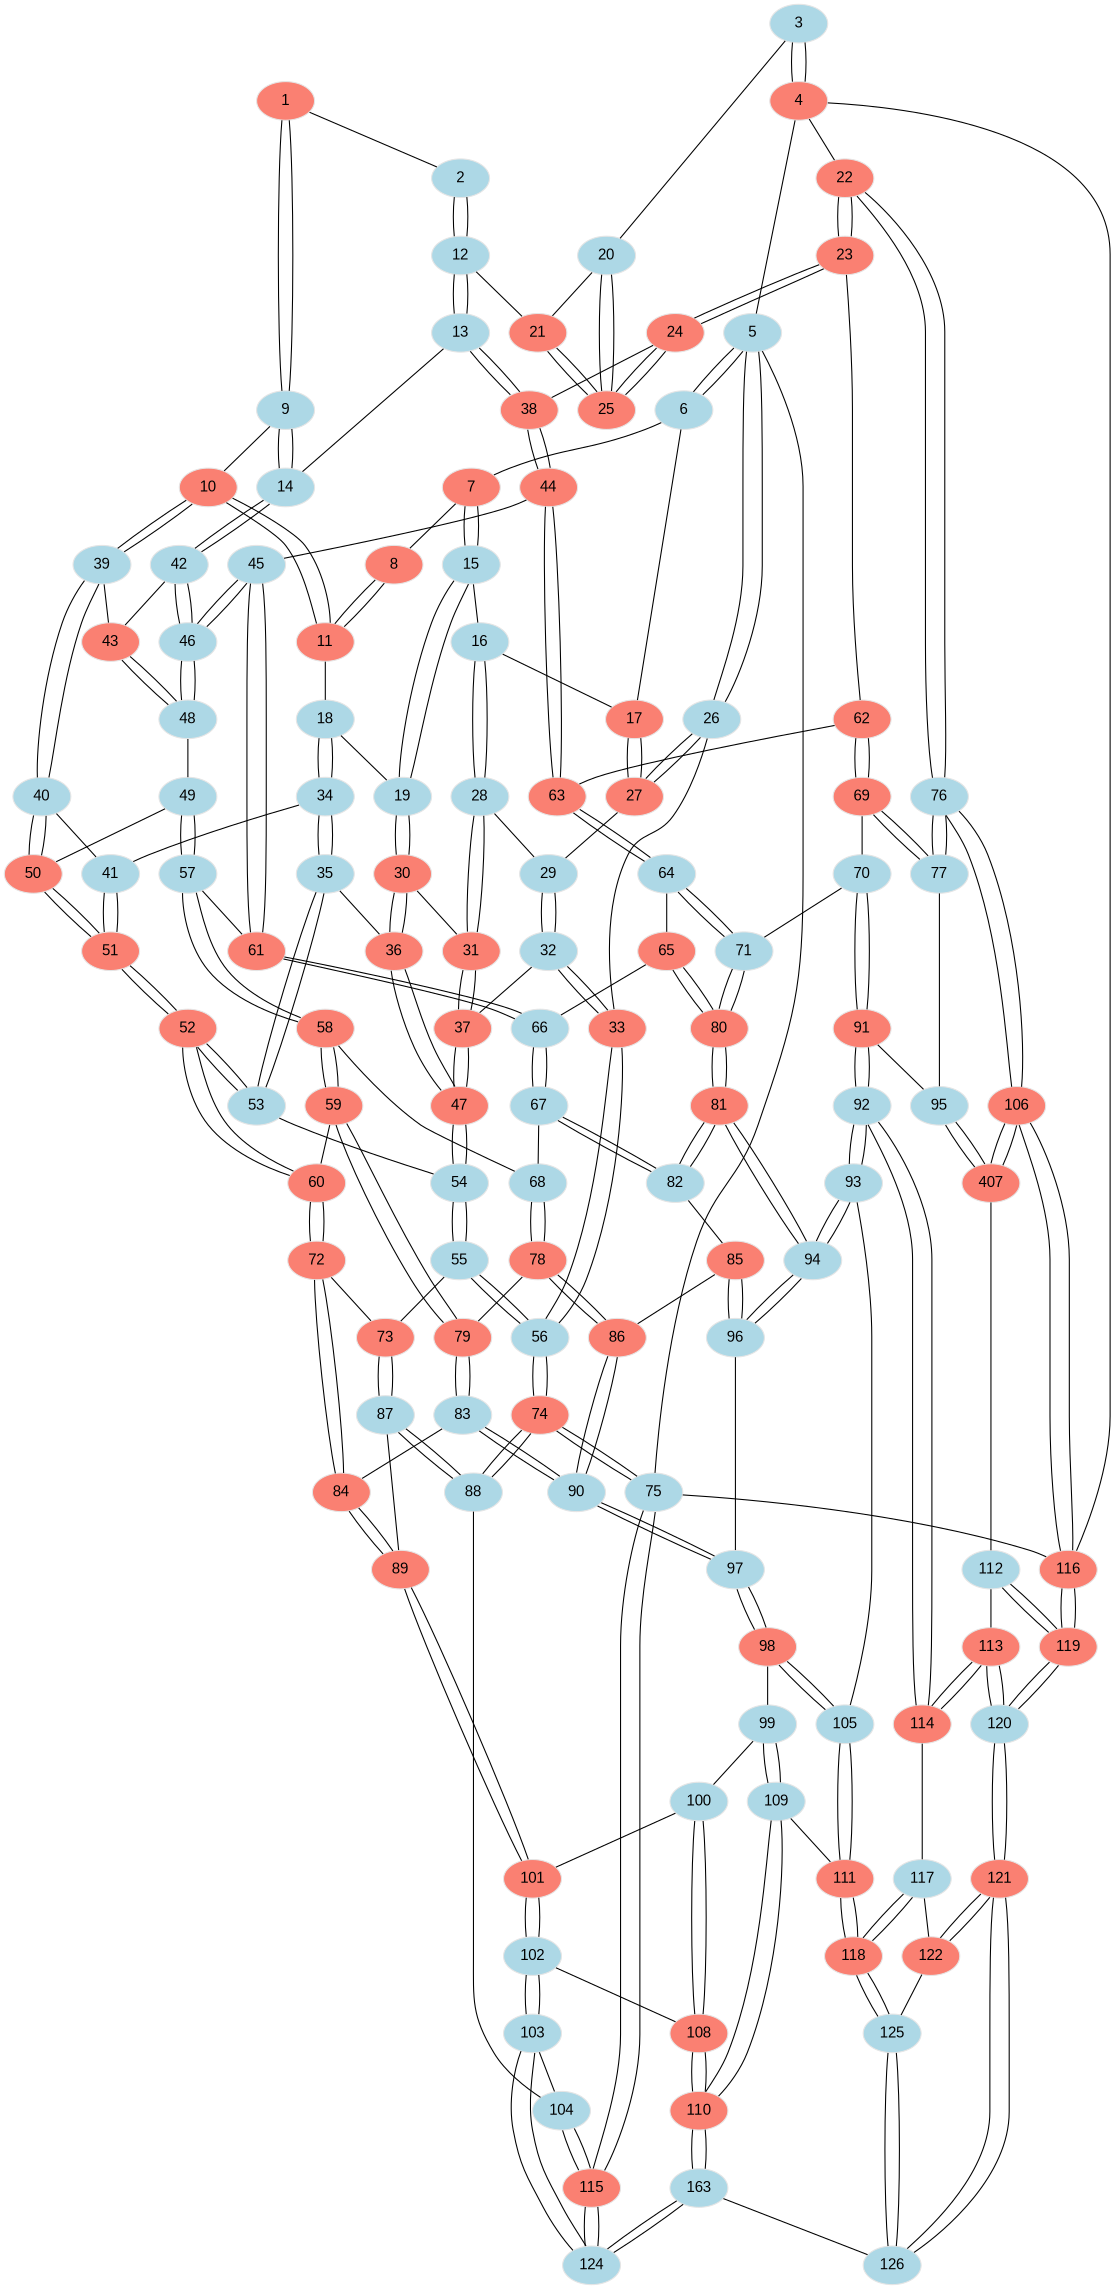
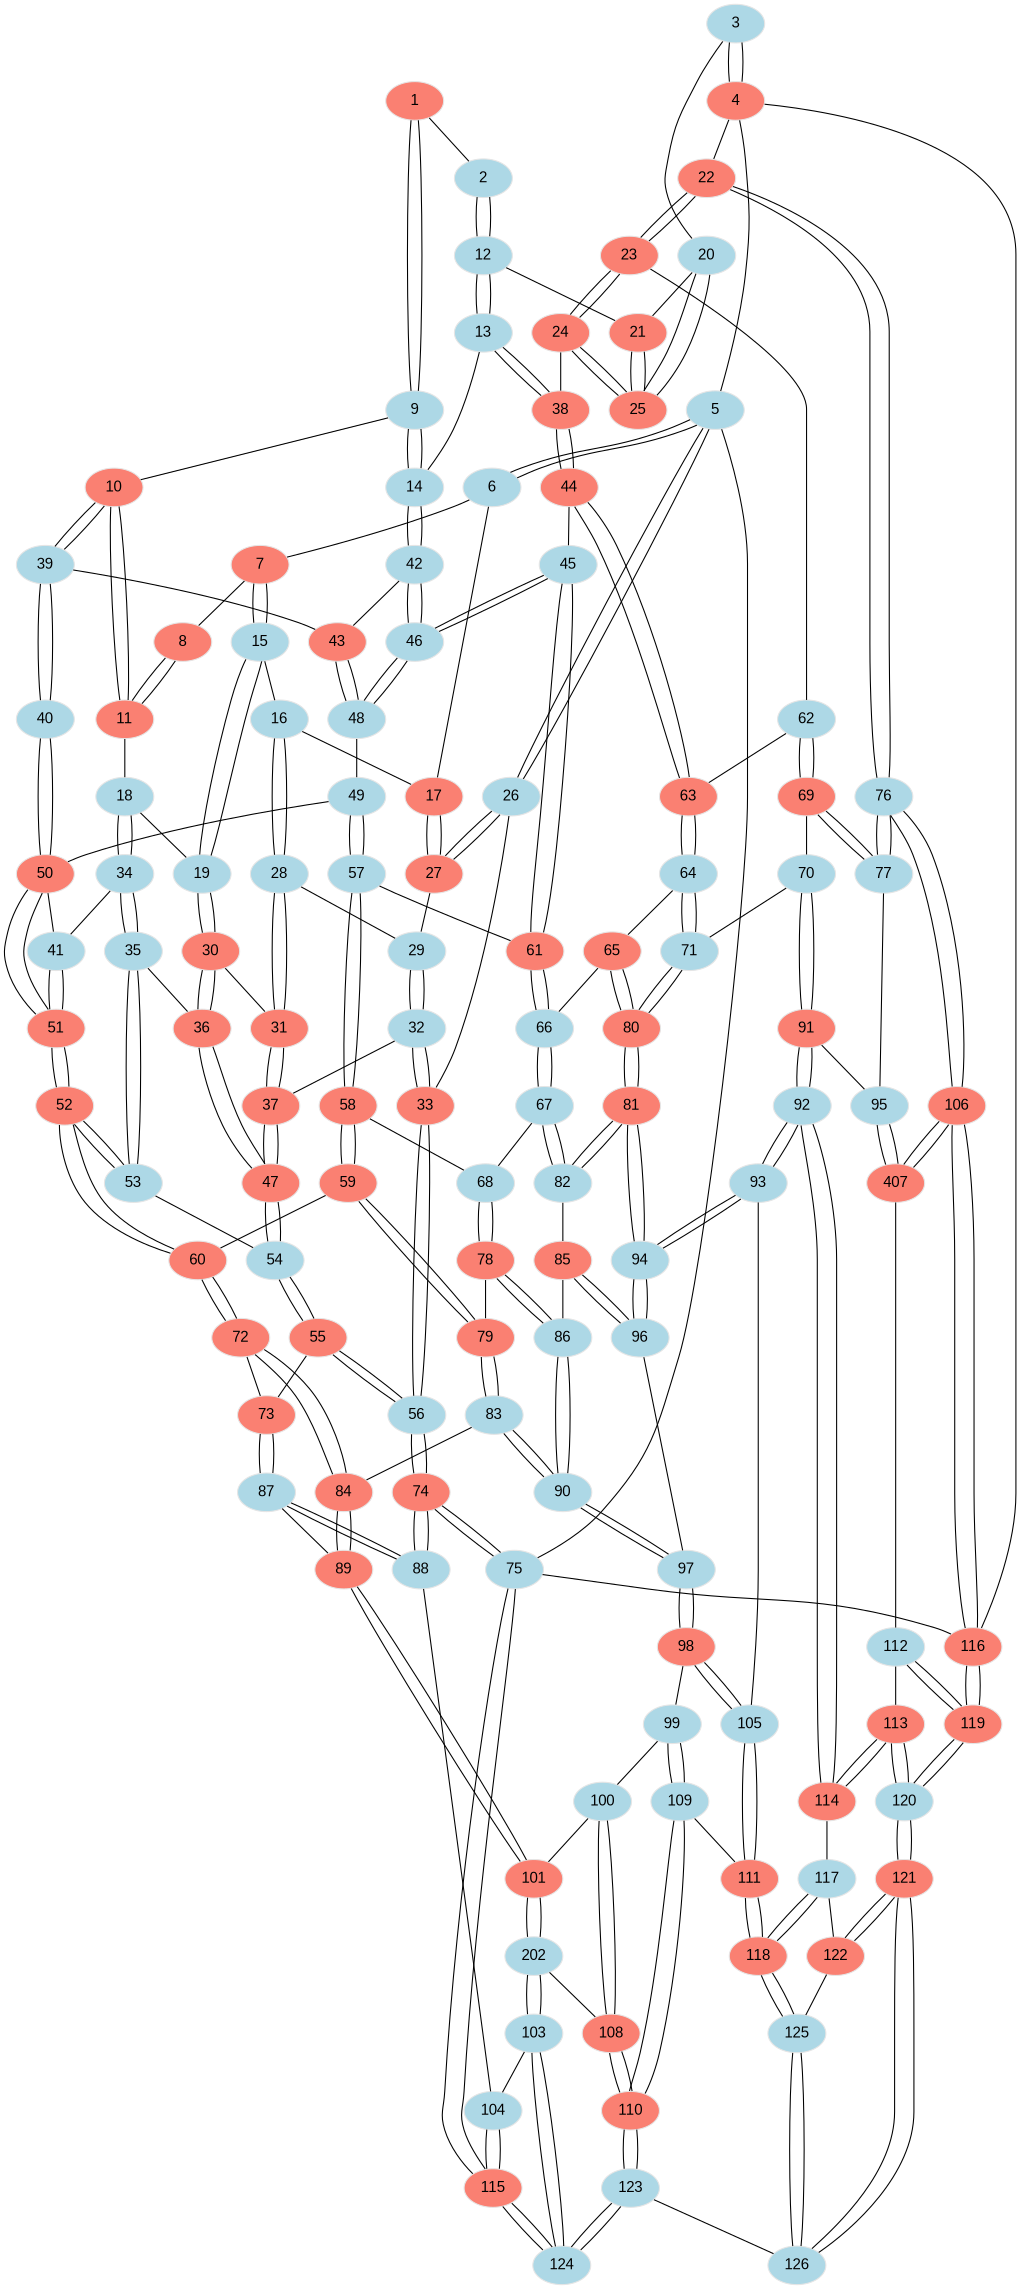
(862, 719) -> (807, 719)
(76, 835) -> (51, 912)
(460, 1260) -> (318, 1338)
(617, 1338) -> (563, 1338)
(533, 1956) -> (534, 1956)
(699, 2188) -> (630, 2188)
